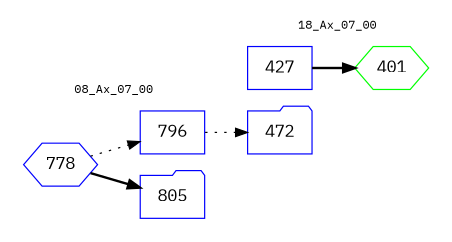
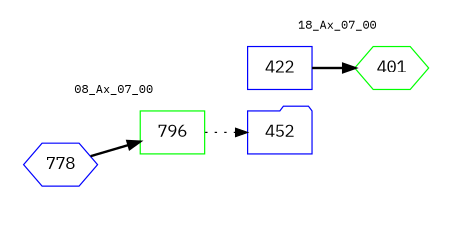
(280, 68) -> (280, 68)
(172, 132) -> (172, 132)
(280, 132) -> (280, 132)
(109, 151) -> (109, 151)
(172, 197) -> none
